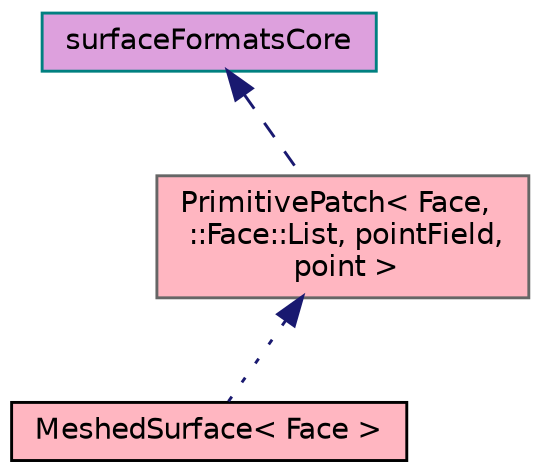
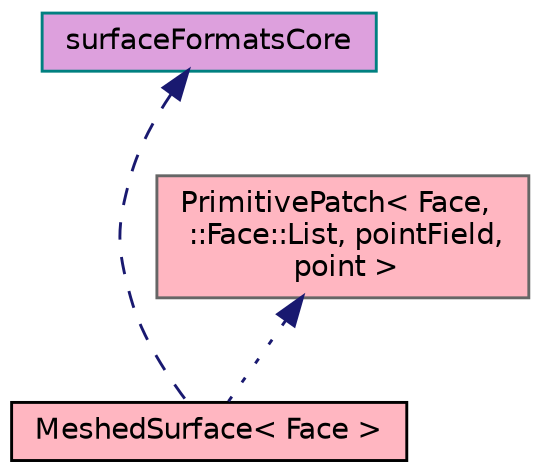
(273, 136) -> (121, 251)
